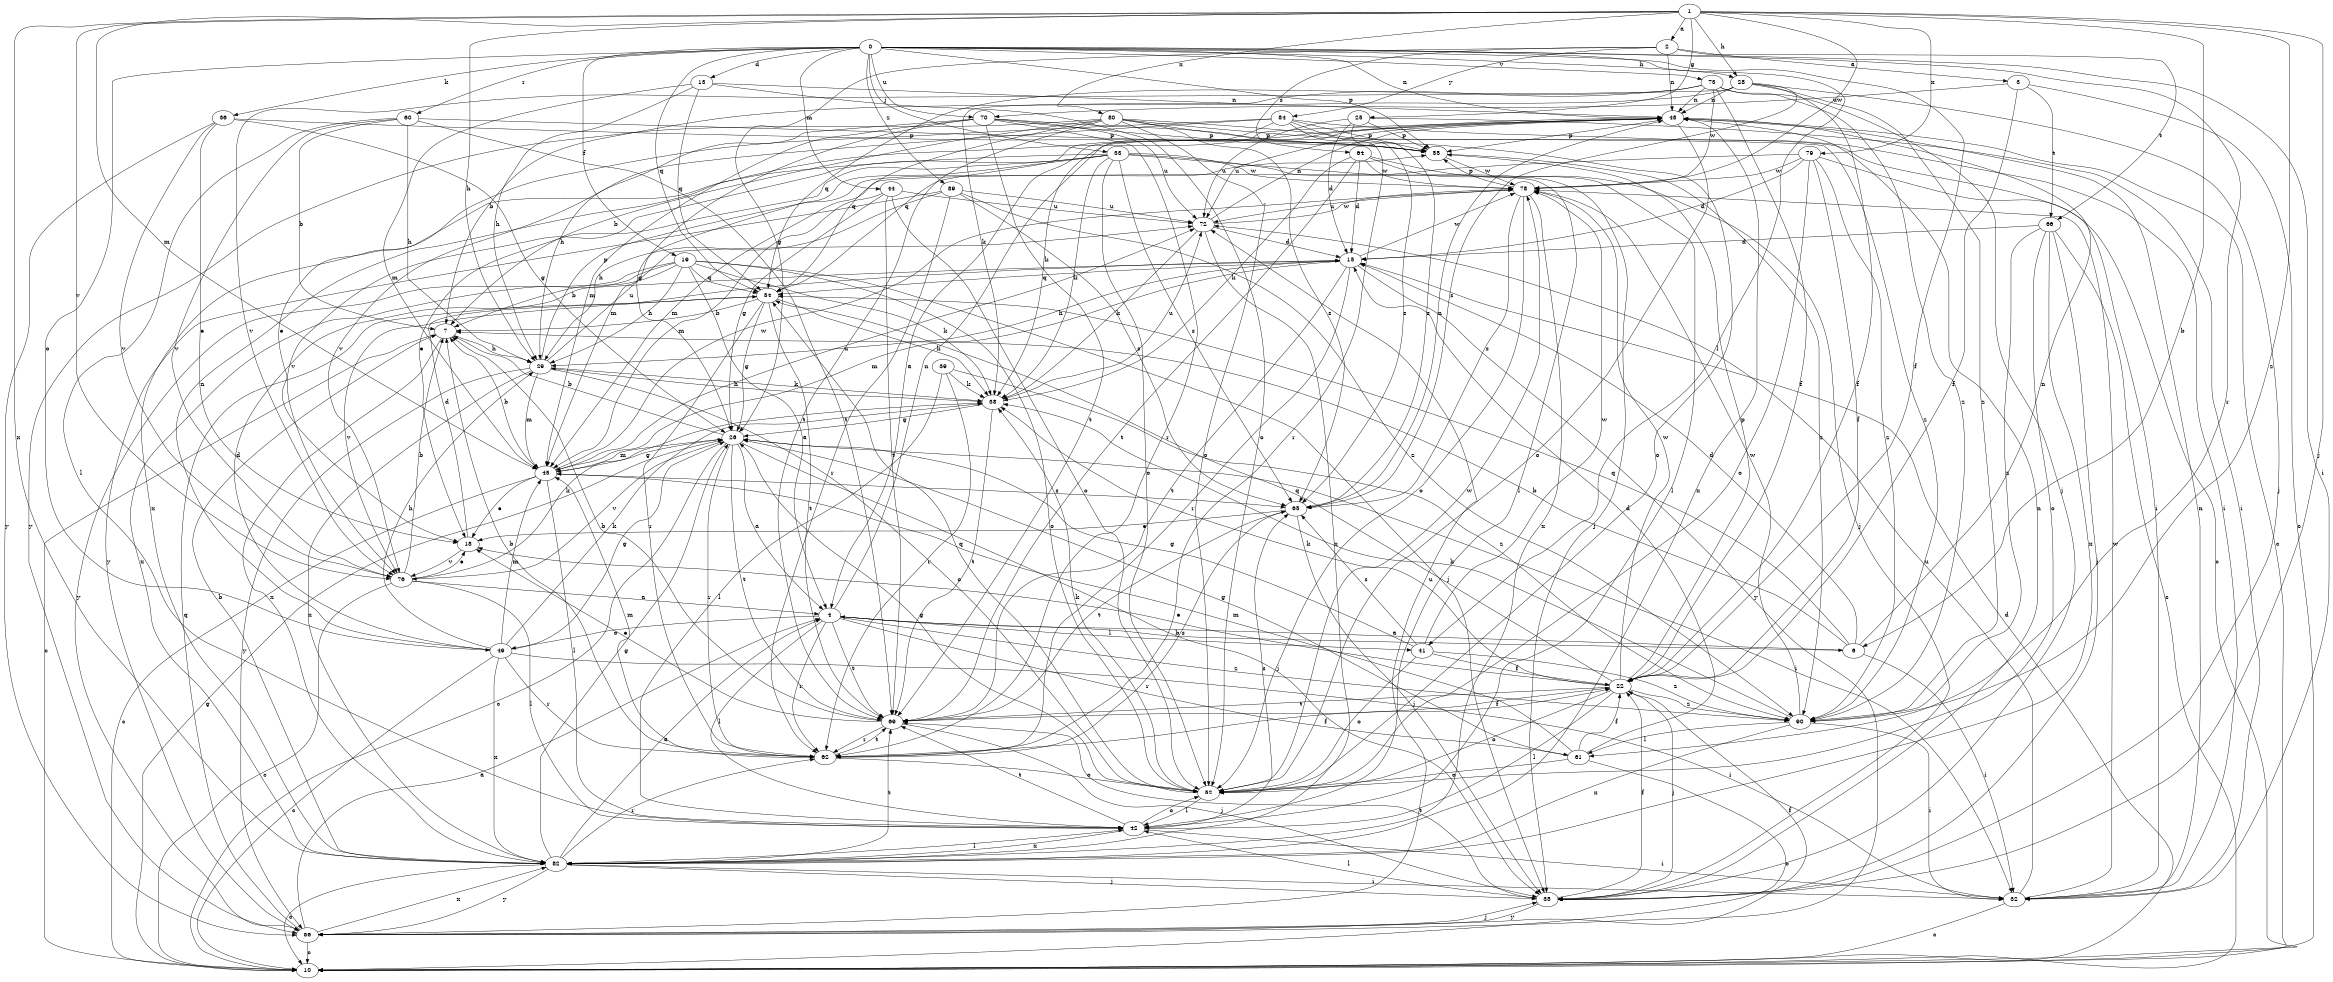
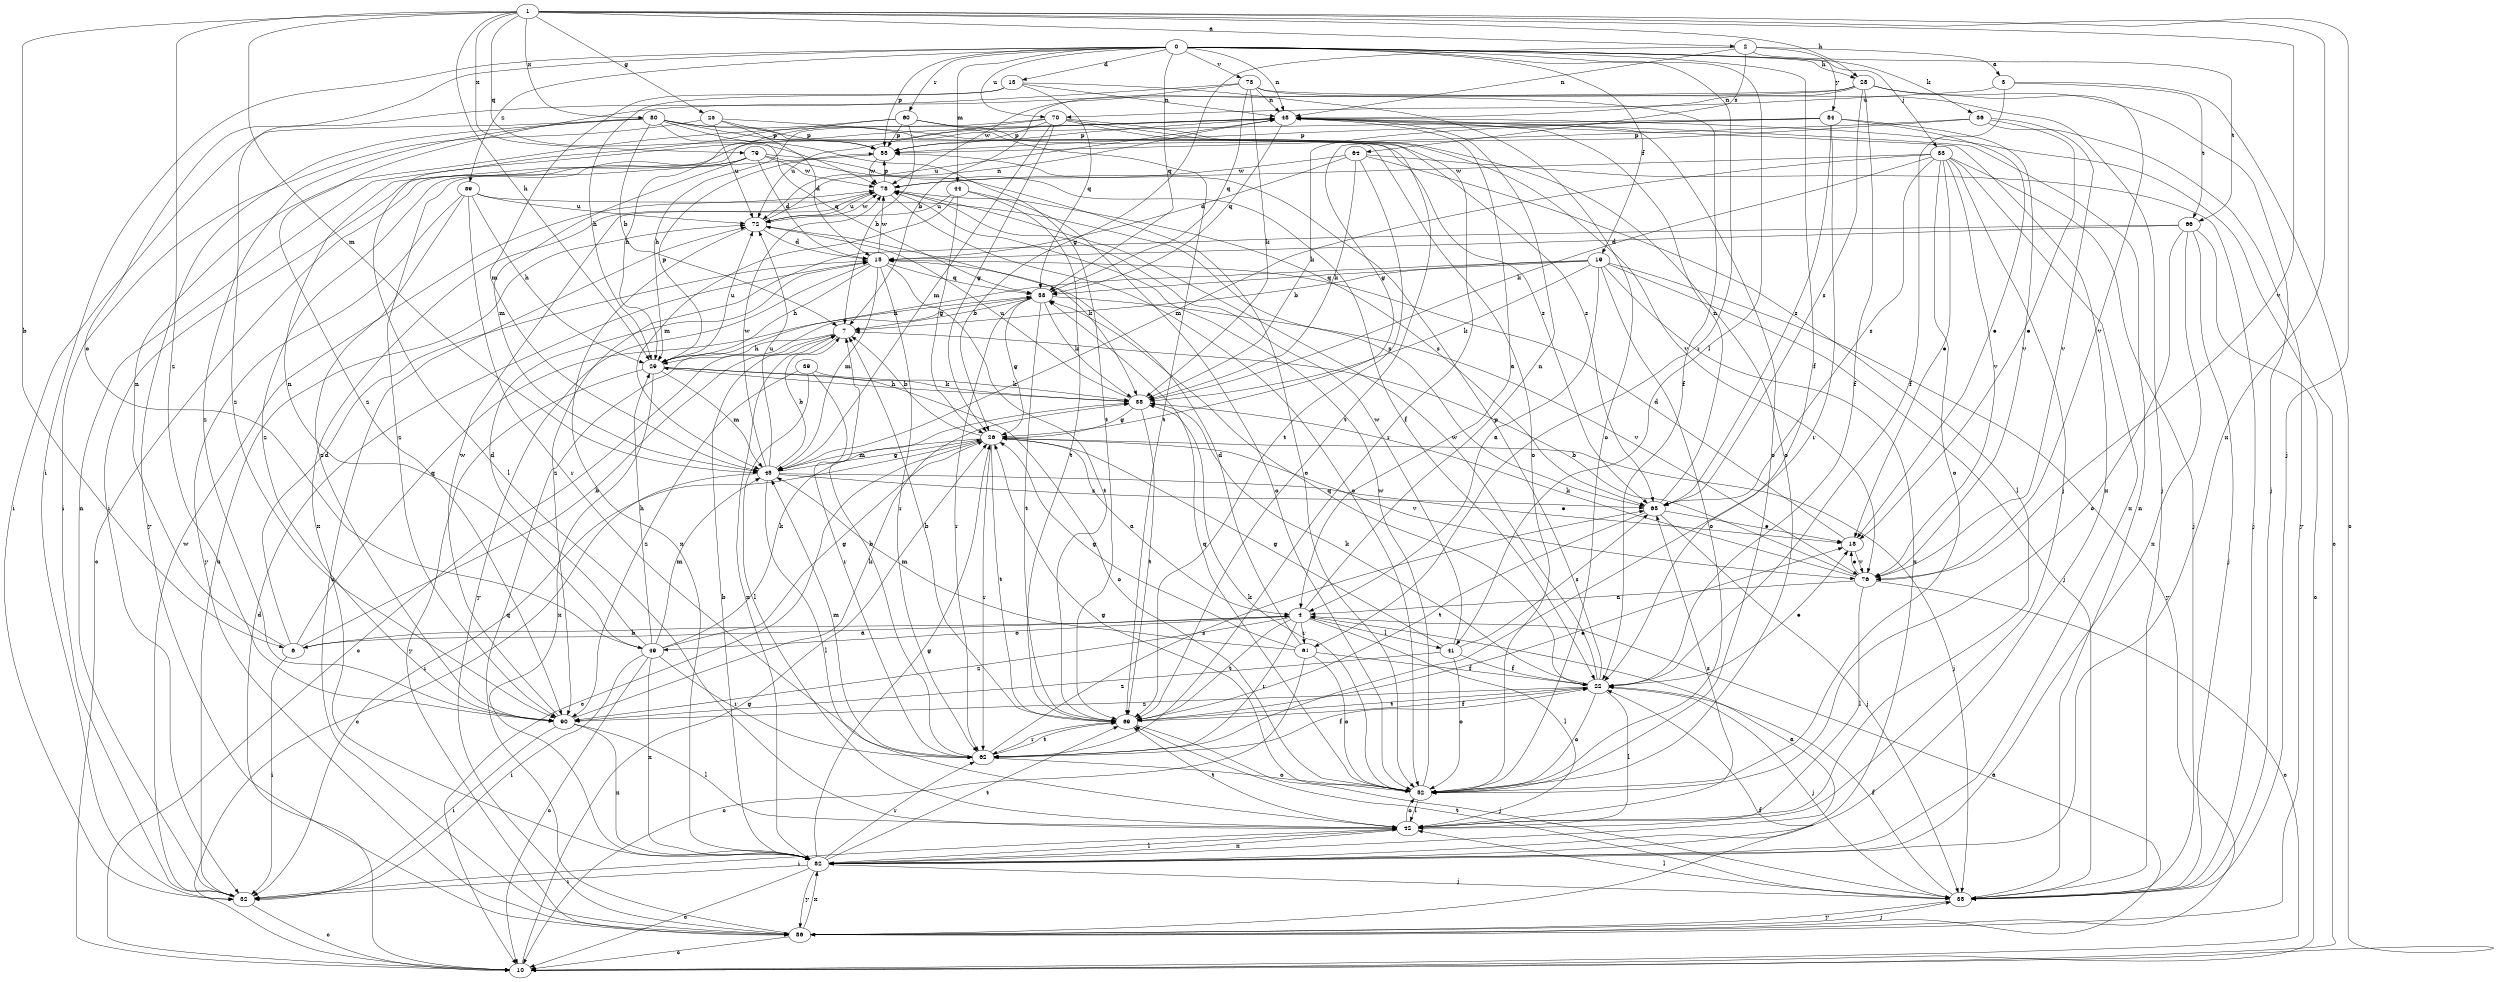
(1840, 100) -> (493, 100)
(768, 296) -> (1042, 296)
(1519, 491) -> (2064, 491)
(1694, 729) -> (888, 821)
